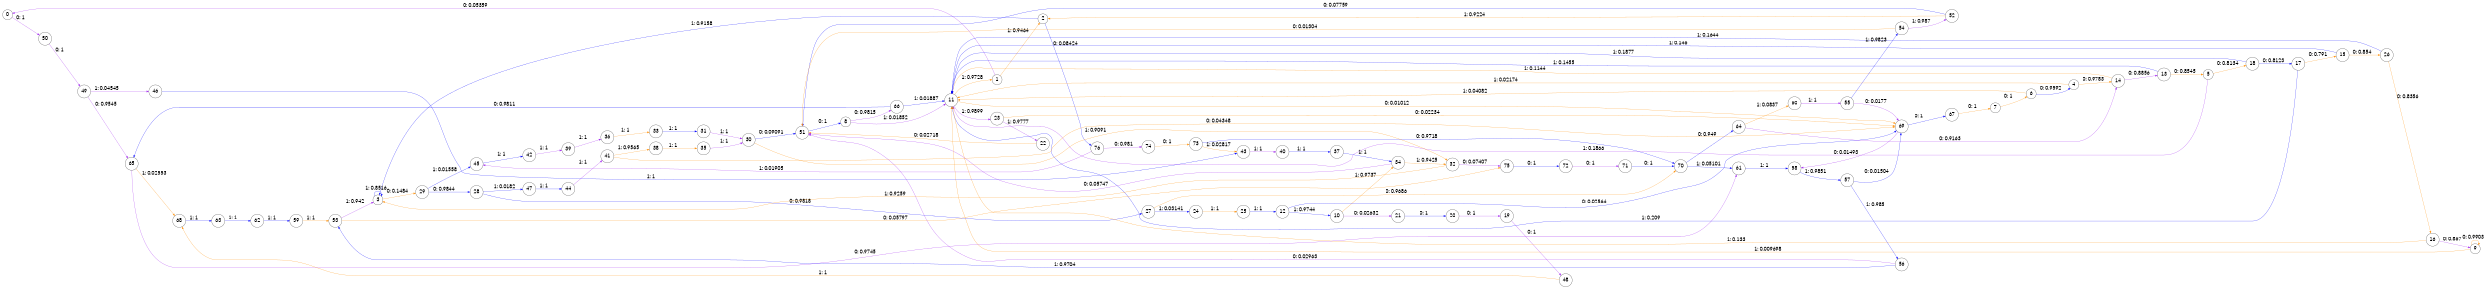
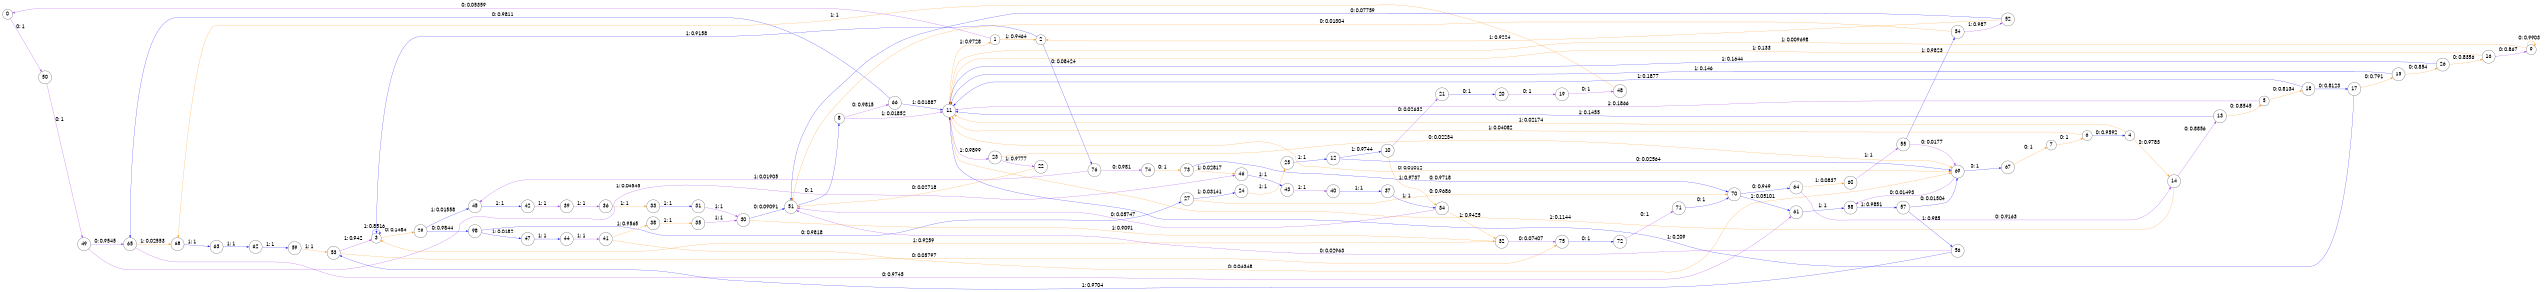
(1218, 150) -> (1213, 172)
(477, 192) -> (475, 231)
